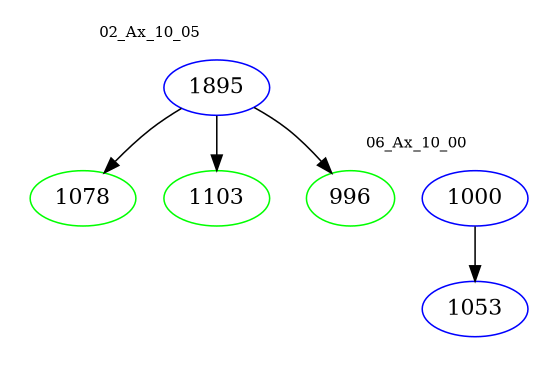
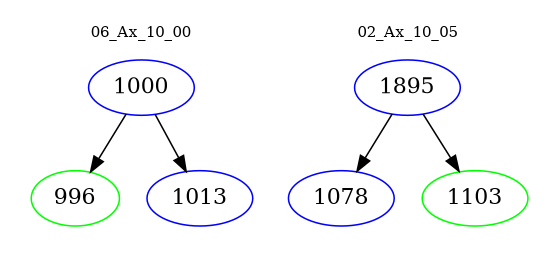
(303, 143) -> (112, 136)
(83, 198) -> (341, 198)
(475, 309) -> (200, 198)
